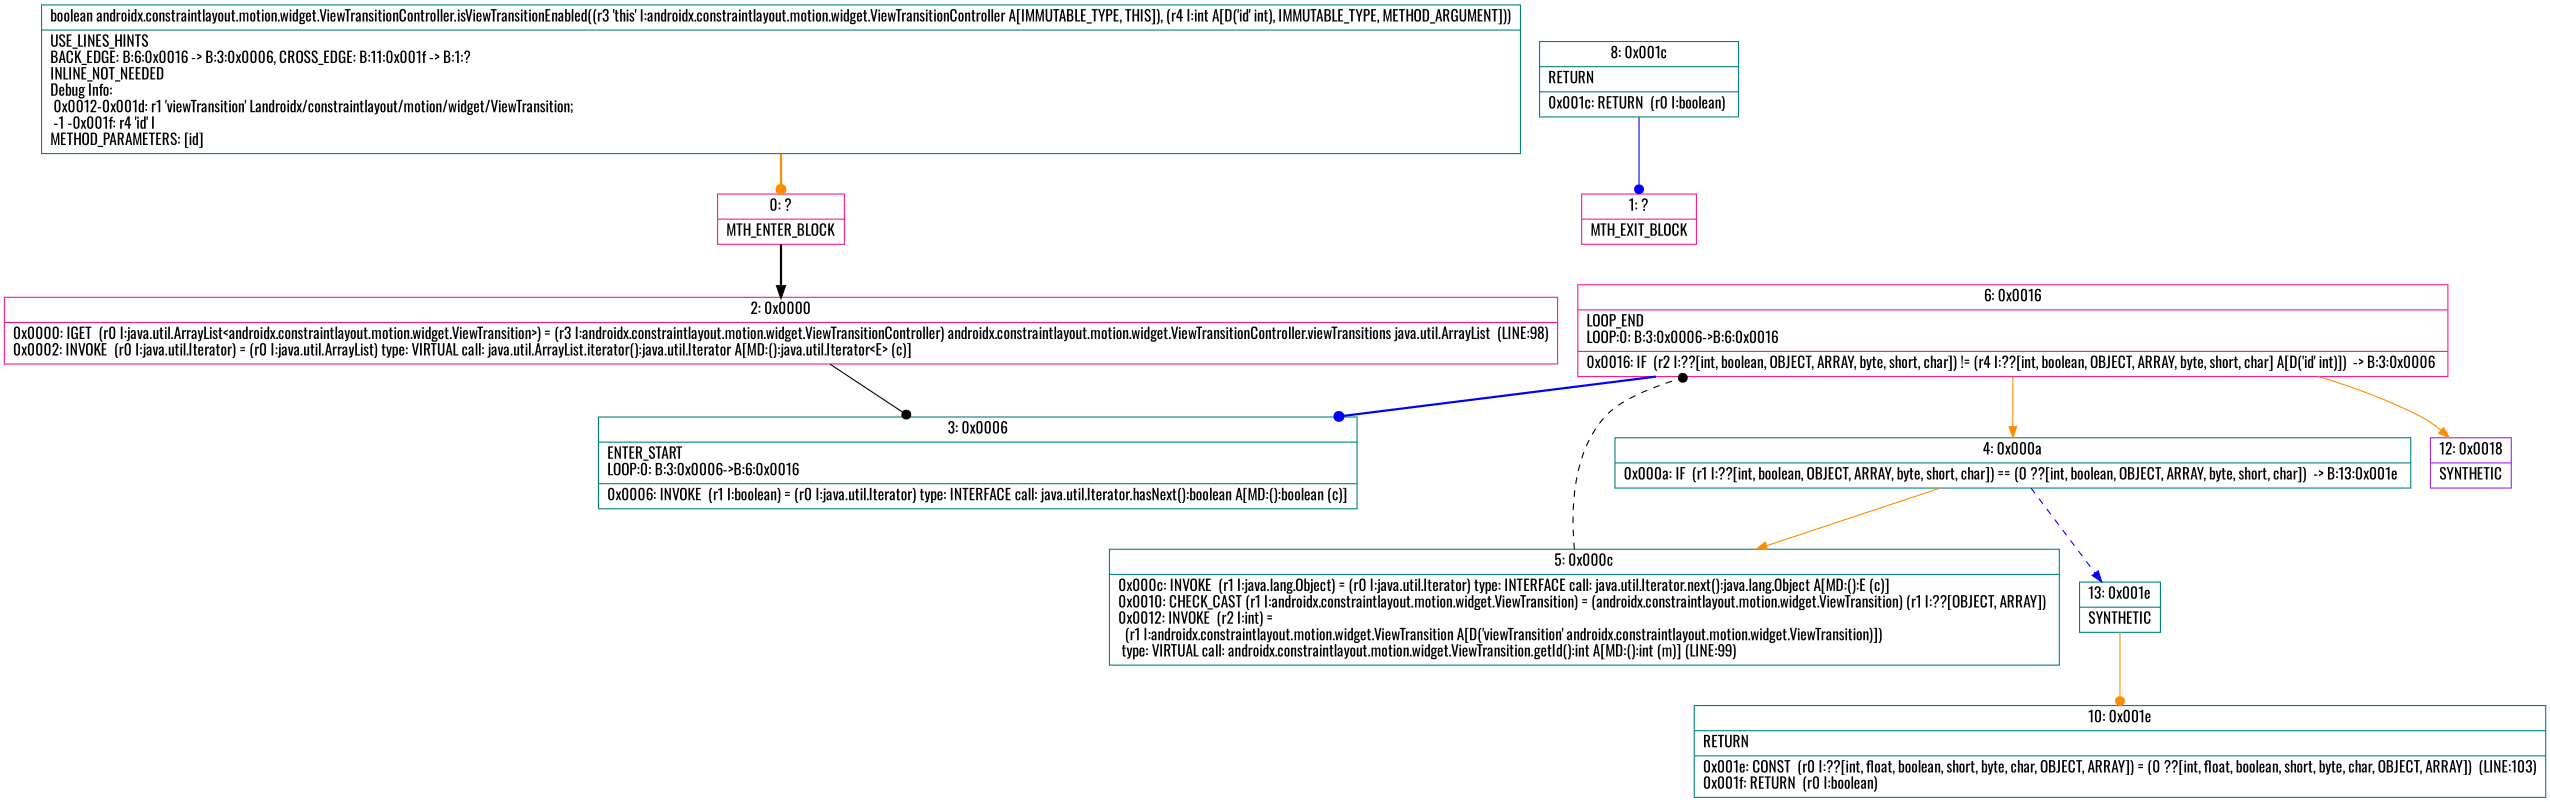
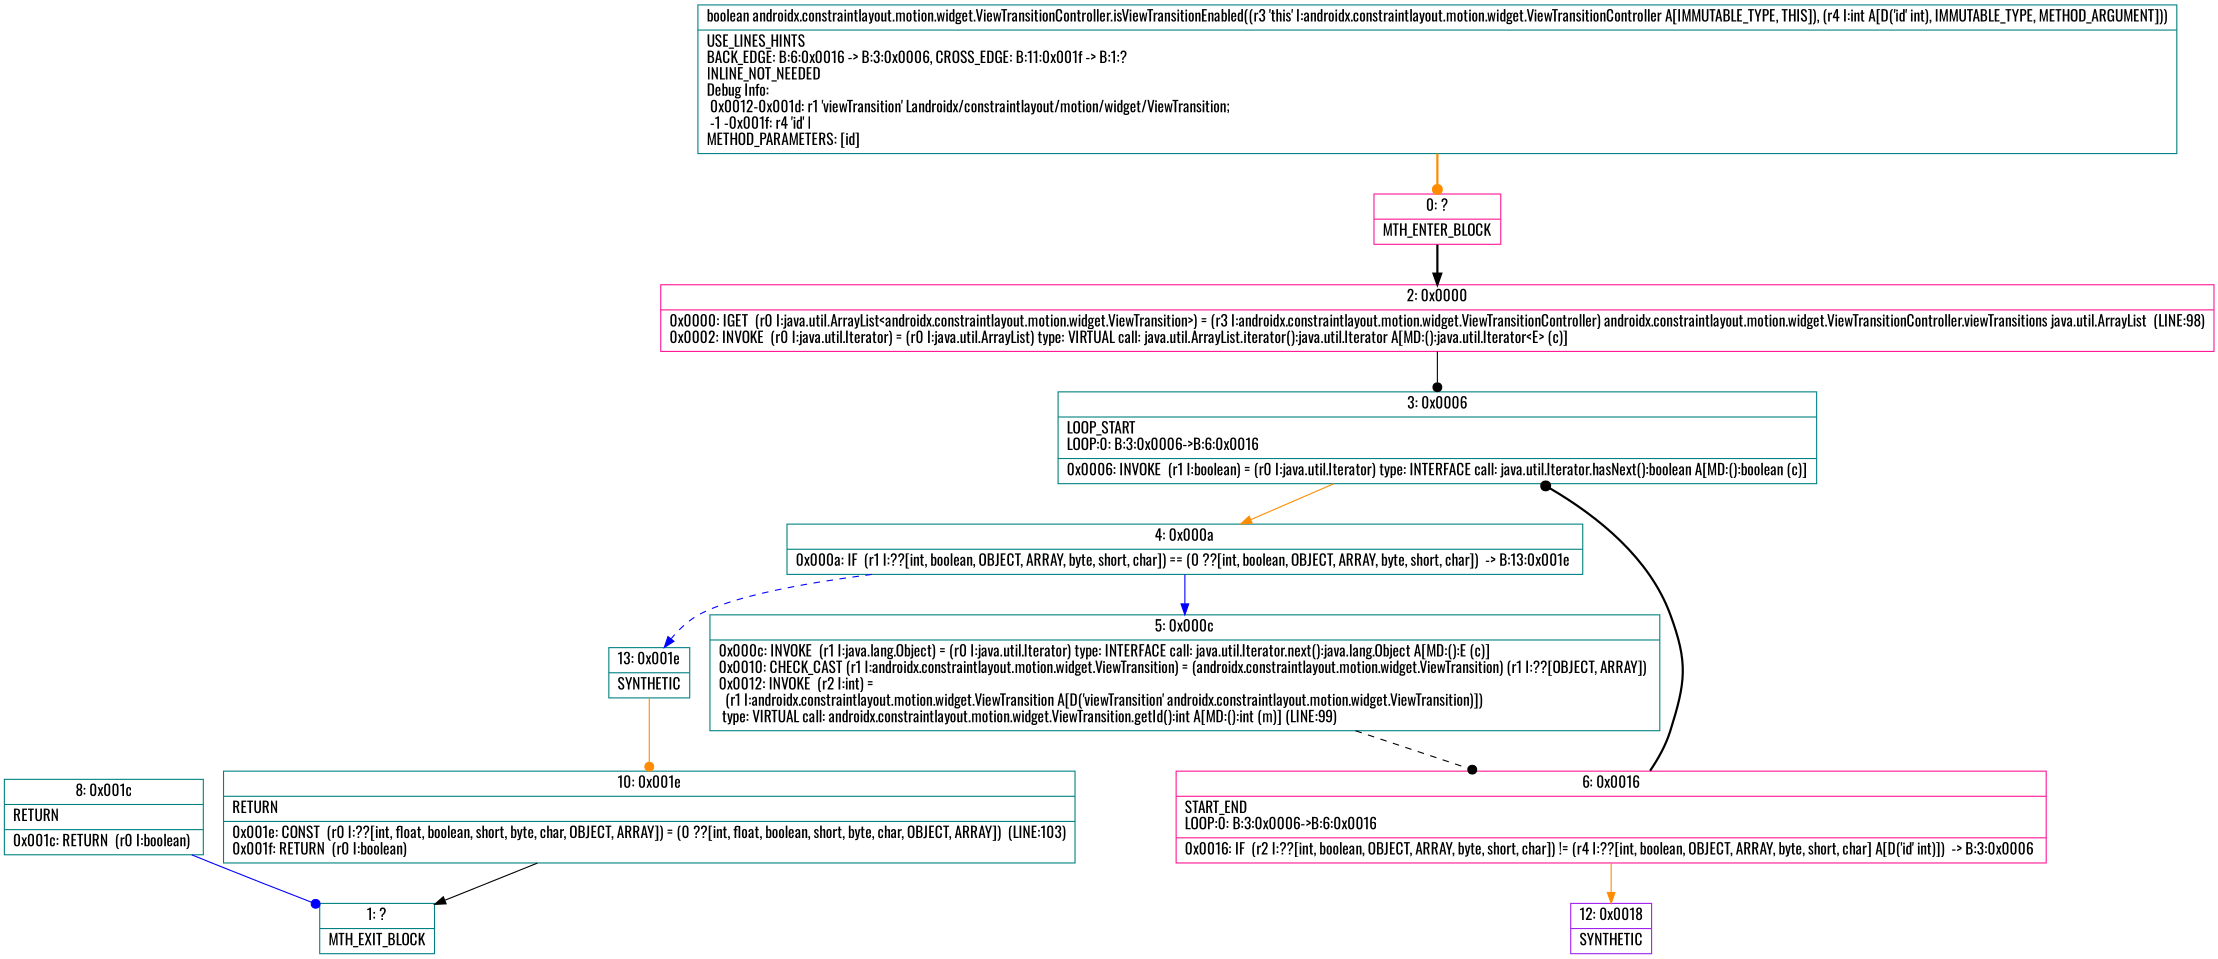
(1639, 219) -> (377, 929)
(1616, 322) -> (1217, 808)
(1500, 396) -> (1668, 608)
(2013, 402) -> (1292, 502)
(645, 454) -> (1102, 429)
(1853, 517) -> (1185, 589)
none -> (491, 882)
